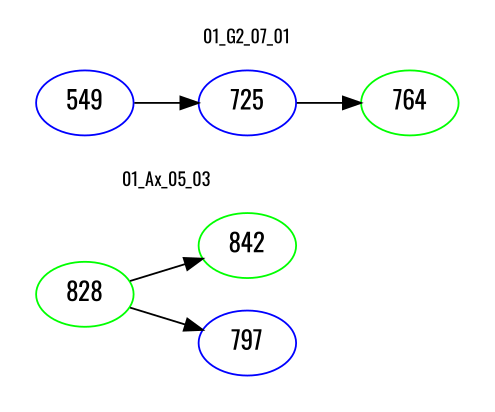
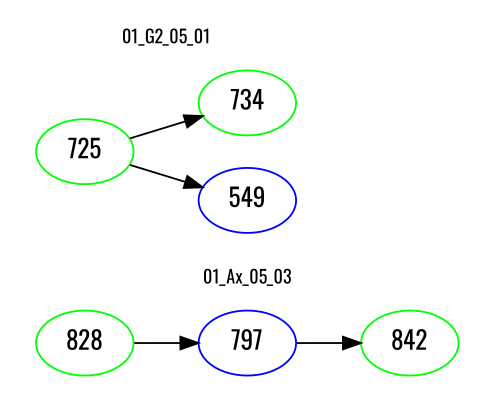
(247, 39) -> (166, 39)
(157, 103) -> (158, 173)
(247, 103) -> (85, 152)
(410, 103) -> (247, 103)
(158, 273) -> (320, 343)
